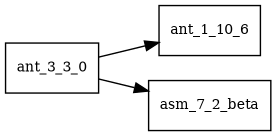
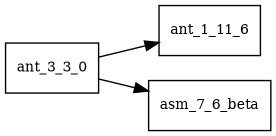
(210, 31) -> (210, 31)
(210, 106) -> (210, 106)
